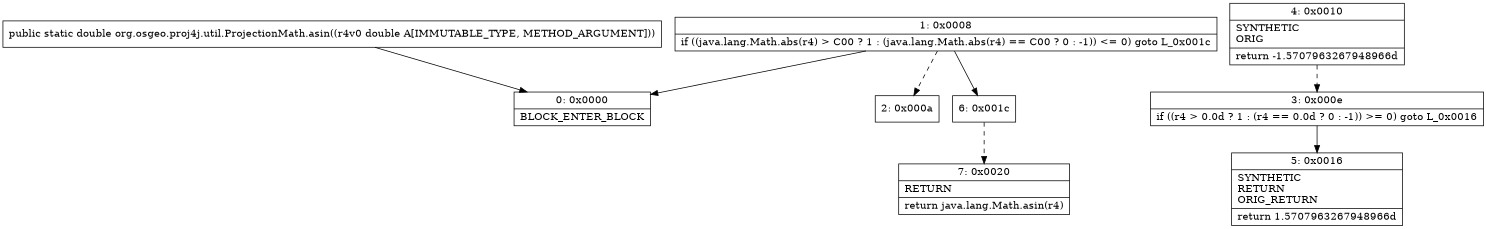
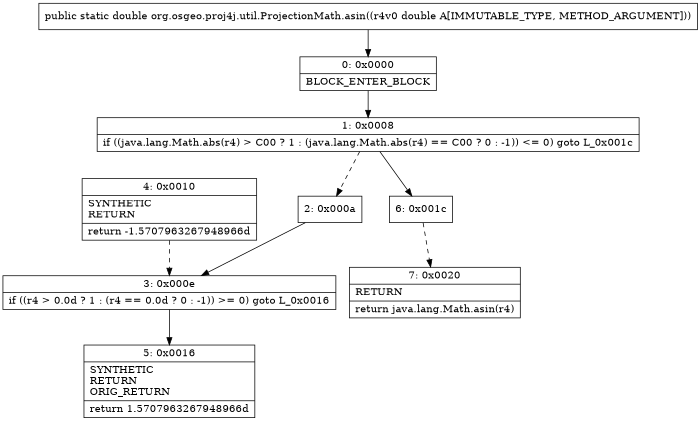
(1250, 39) -> (112, 214)
(762, 72) -> (368, 100)
none -> (257, 247)
